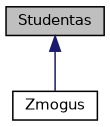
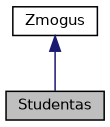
(55, 71) -> (55, 71)
